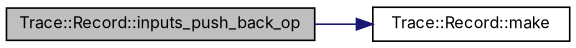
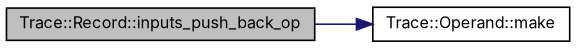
(471, 24) -> (471, 24)
